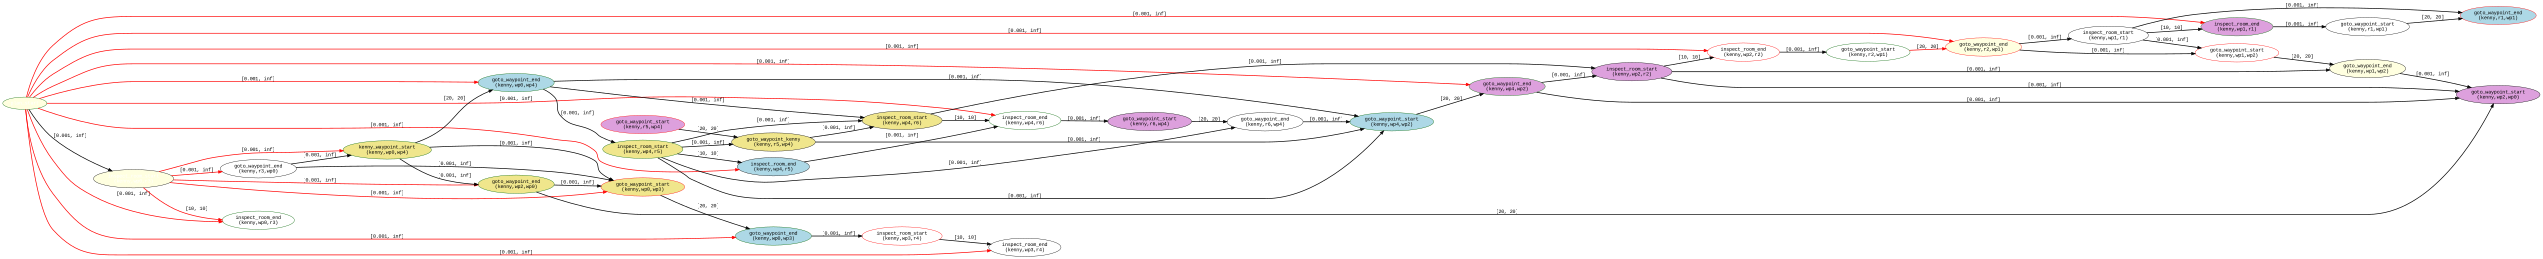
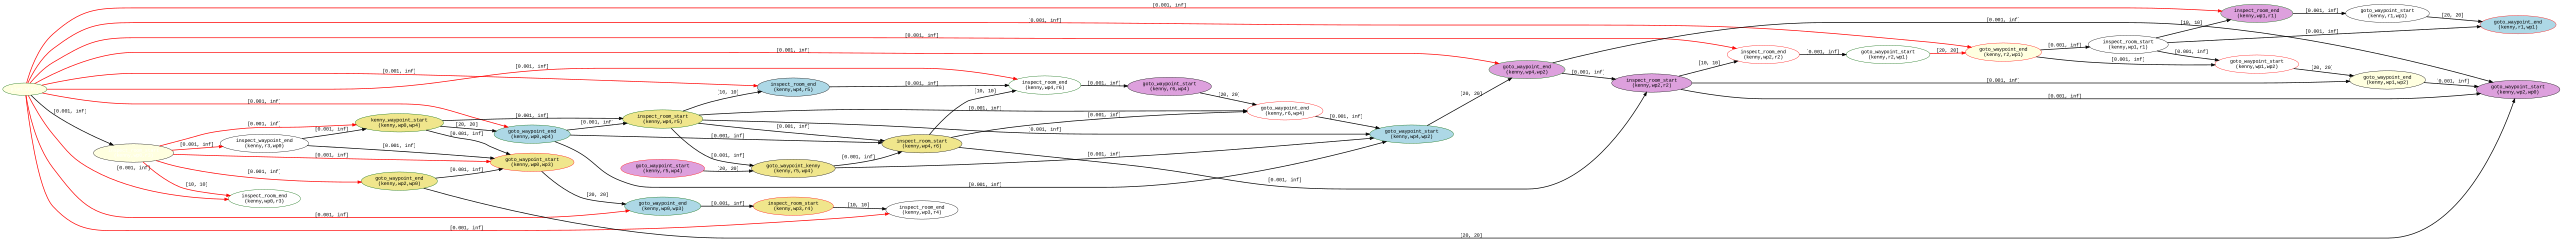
none -> (1097, 119)
(1265, 122) -> (1285, 111)
(258, 169) -> (264, 143)
(435, 177) -> (531, 118)
(902, 236) -> (793, 206)
